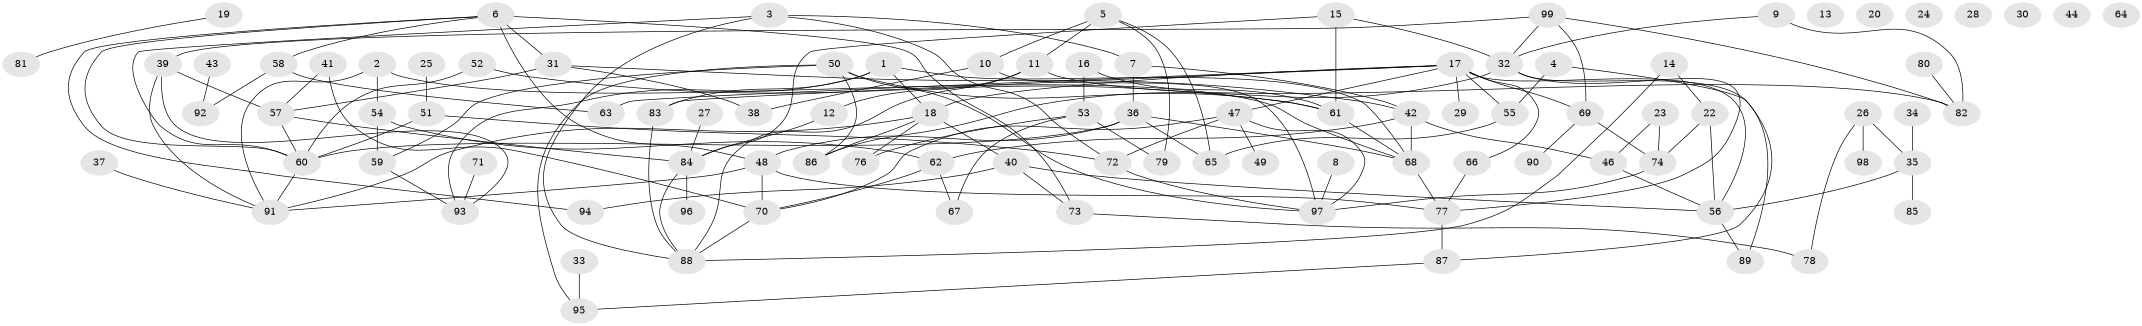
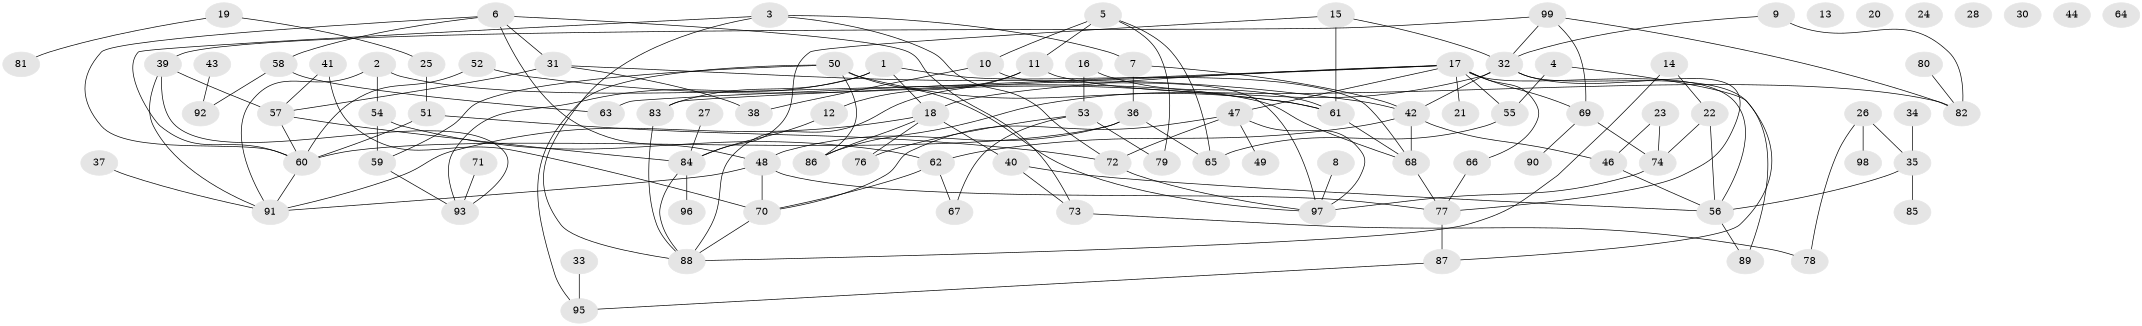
none -> (328, 33)
none -> (1464, 86)
(1461, 114) -> (1461, 114)
(1236, 130) -> none
(585, 212) -> none
